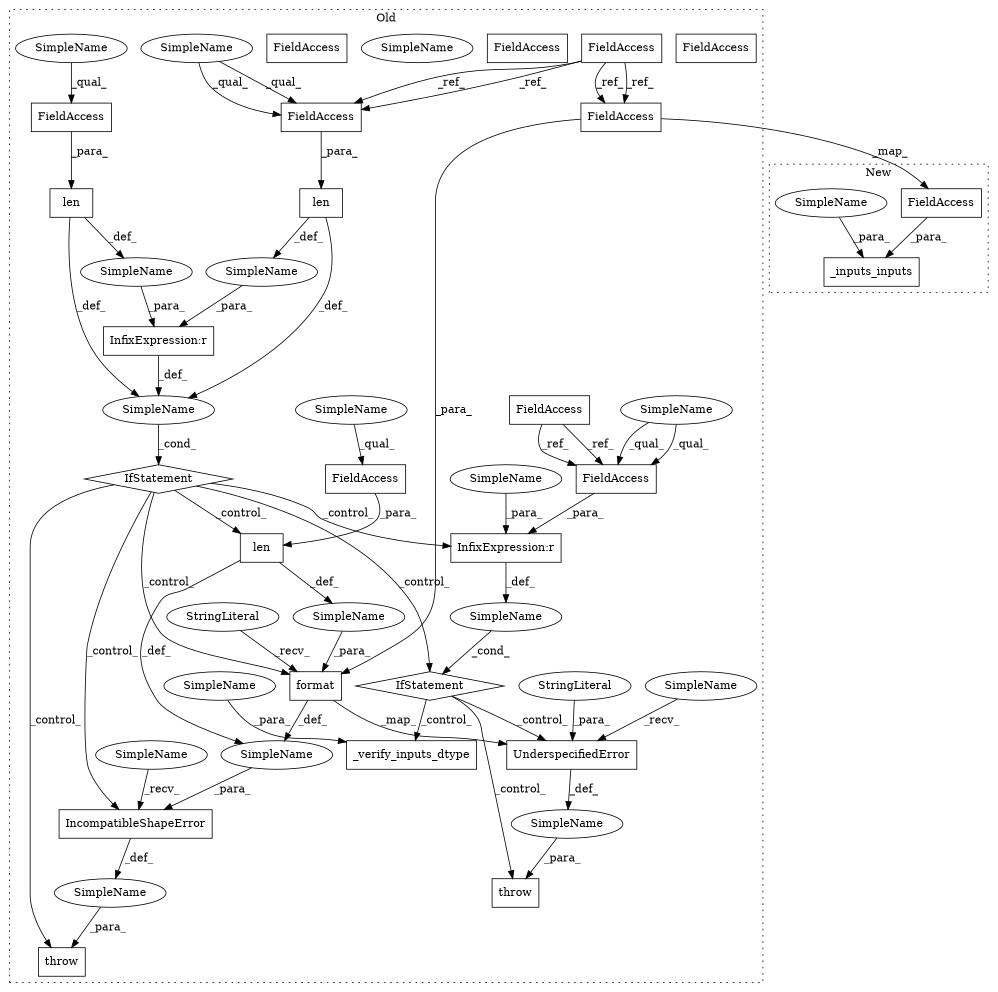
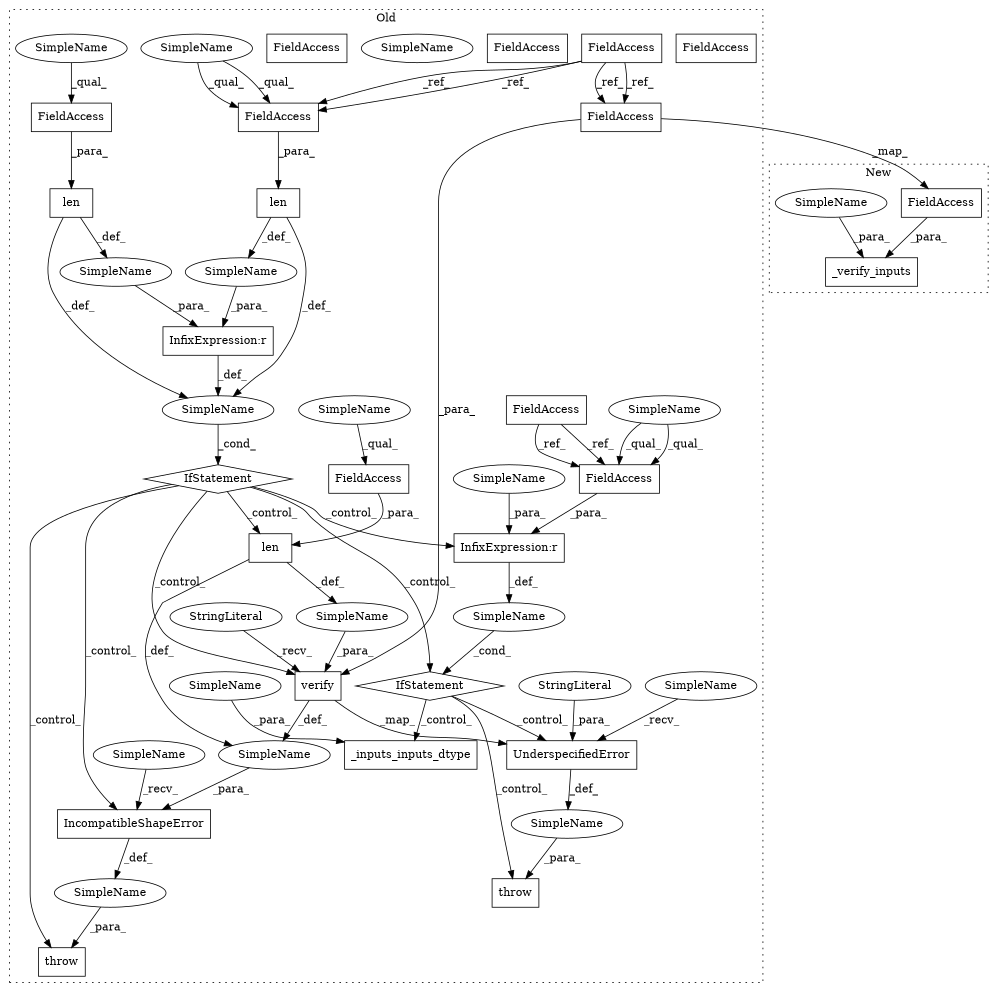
(872, 272) -> (872, 272)
(316, 686) -> (318, 686)
(412, 755) -> (411, 755)
